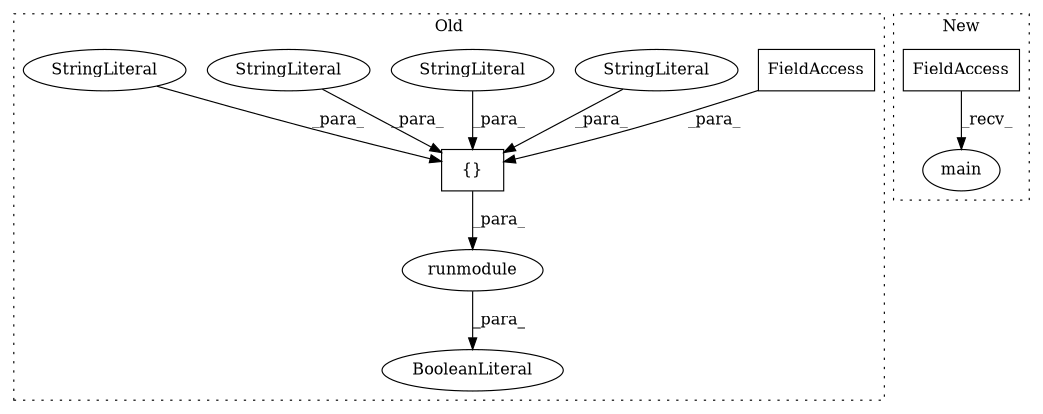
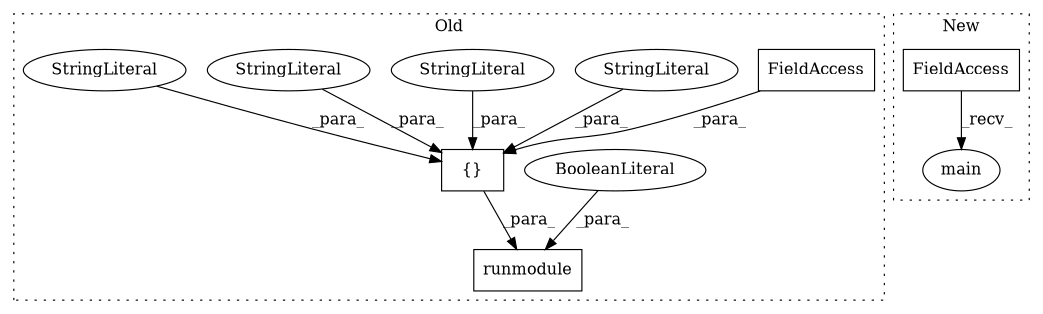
(473, 270) -> (528, 270)
(473, 315) -> (576, 216)
